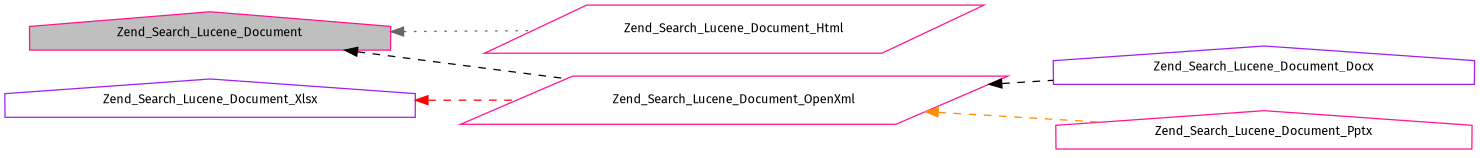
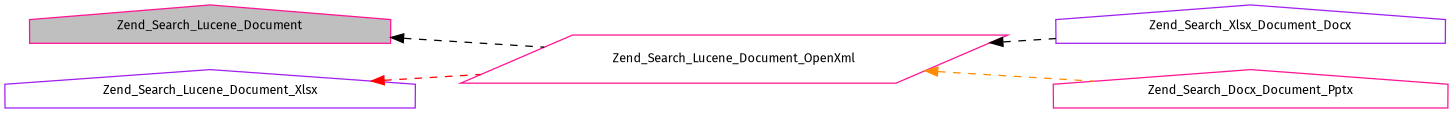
(734, 29) -> none
(1264, 67) -> (1251, 26)
(1264, 132) -> (1251, 91)
